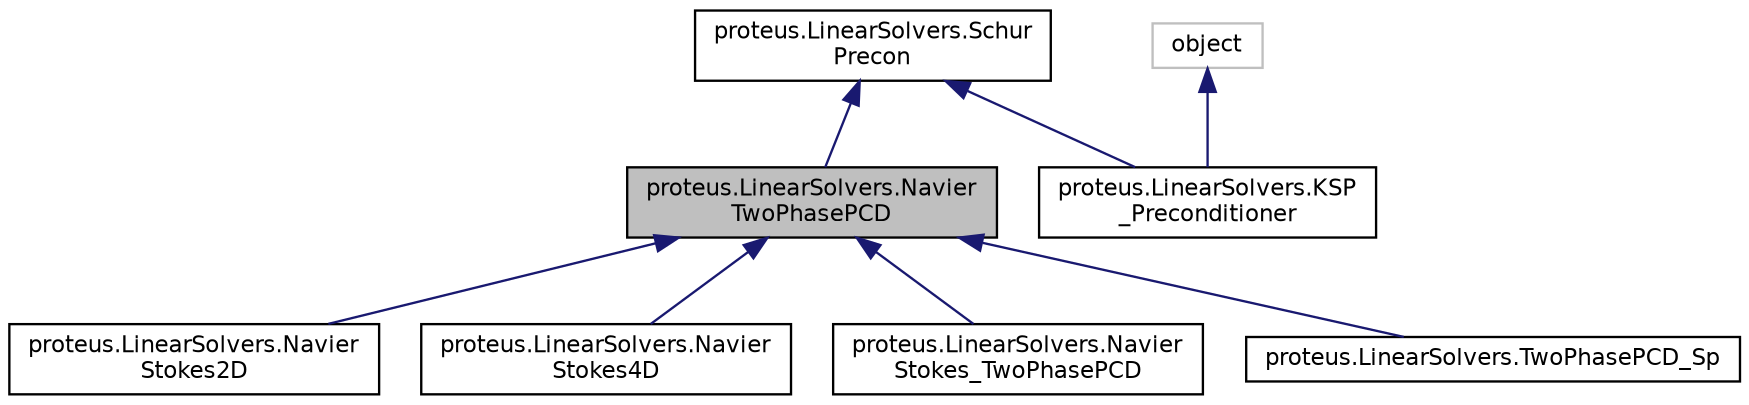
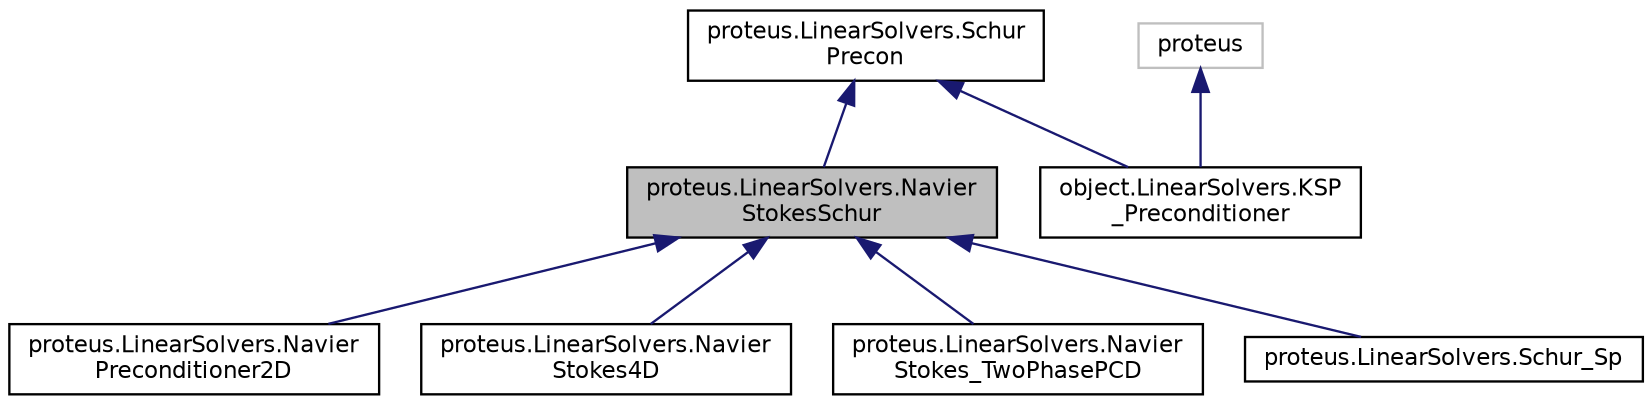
(1208, 46) -> (1201, 46)
(812, 202) -> (812, 202)
(1208, 202) -> (1201, 202)
(194, 359) -> (194, 359)
(1493, 359) -> (1444, 359)
